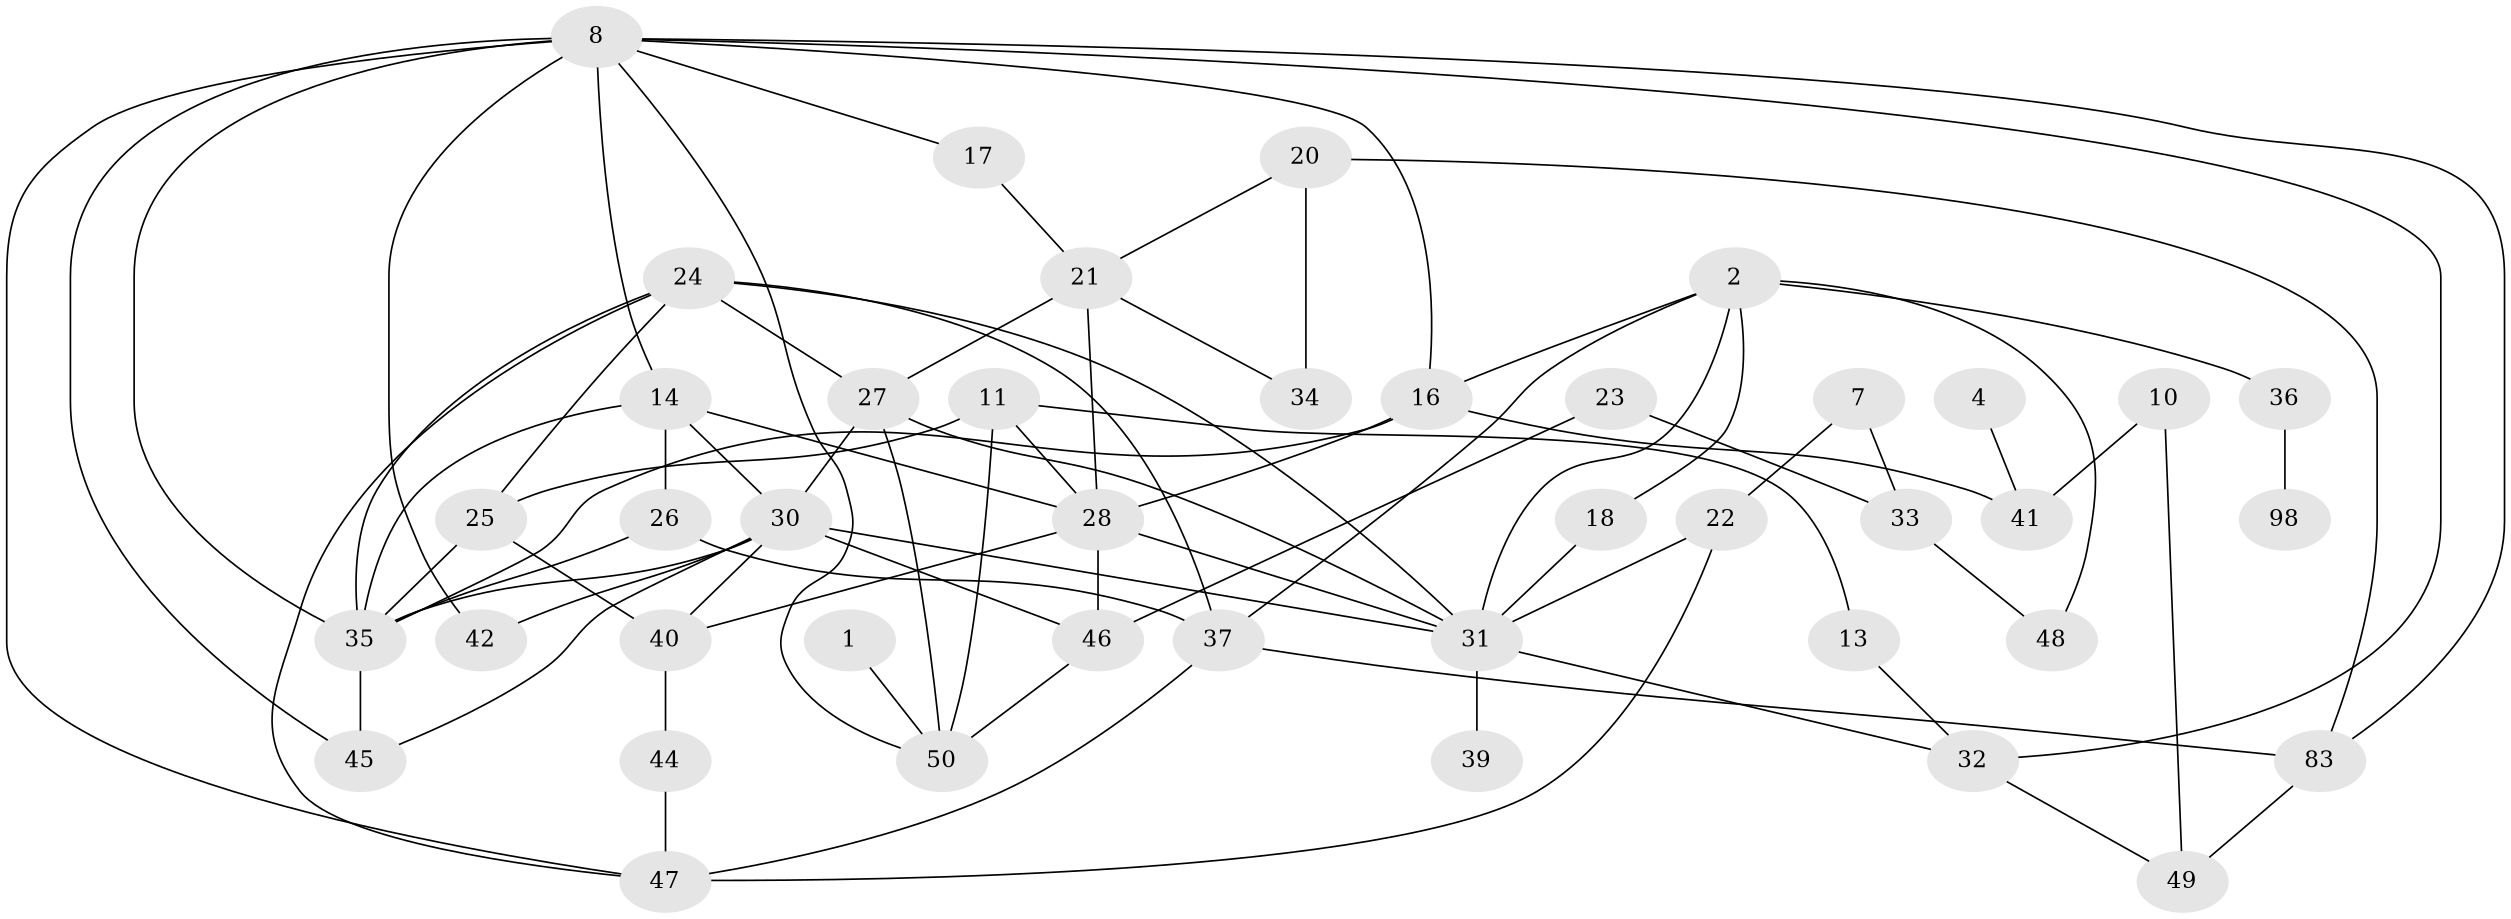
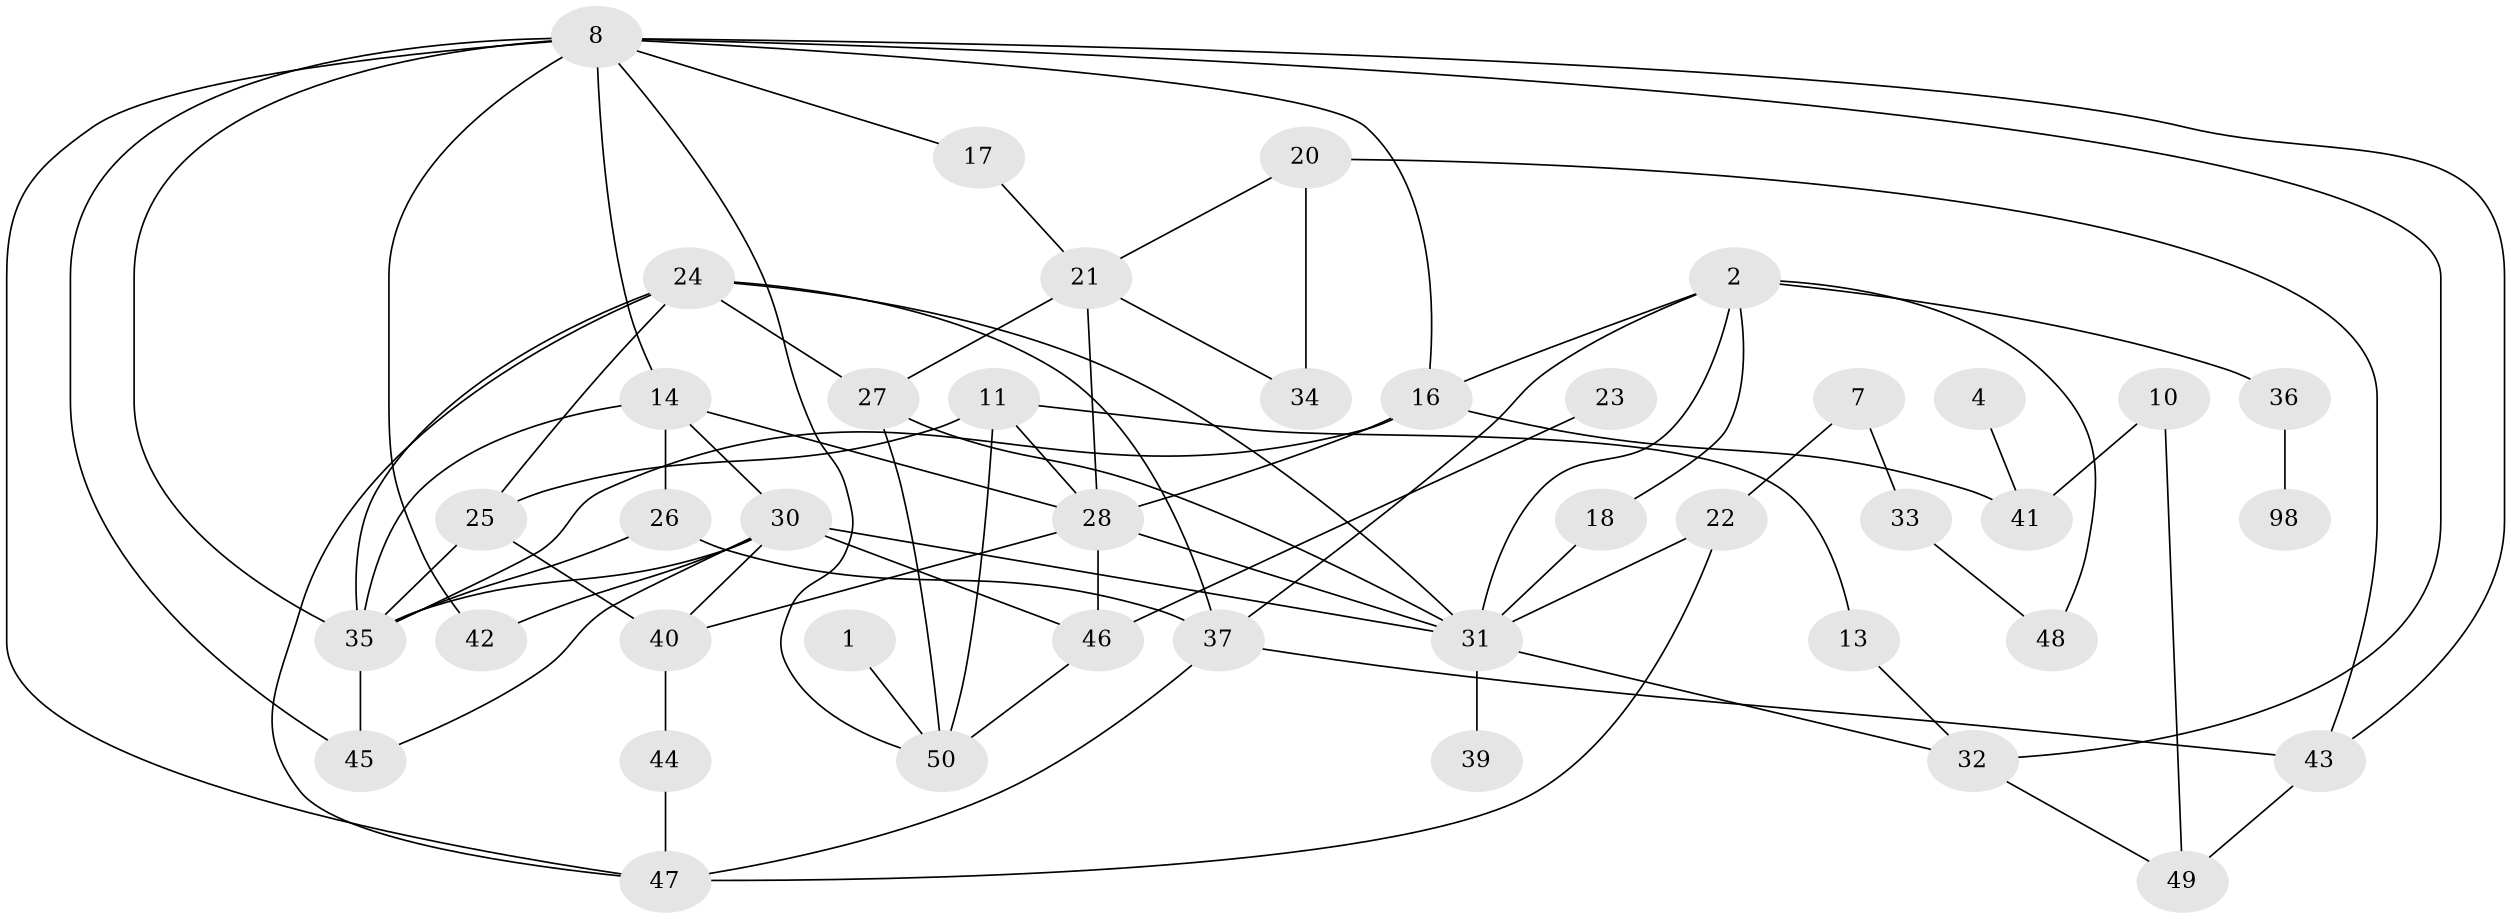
(824, 468) -> none
(1792, 471) -> none
(2320, 761) -> (2320, 761)
